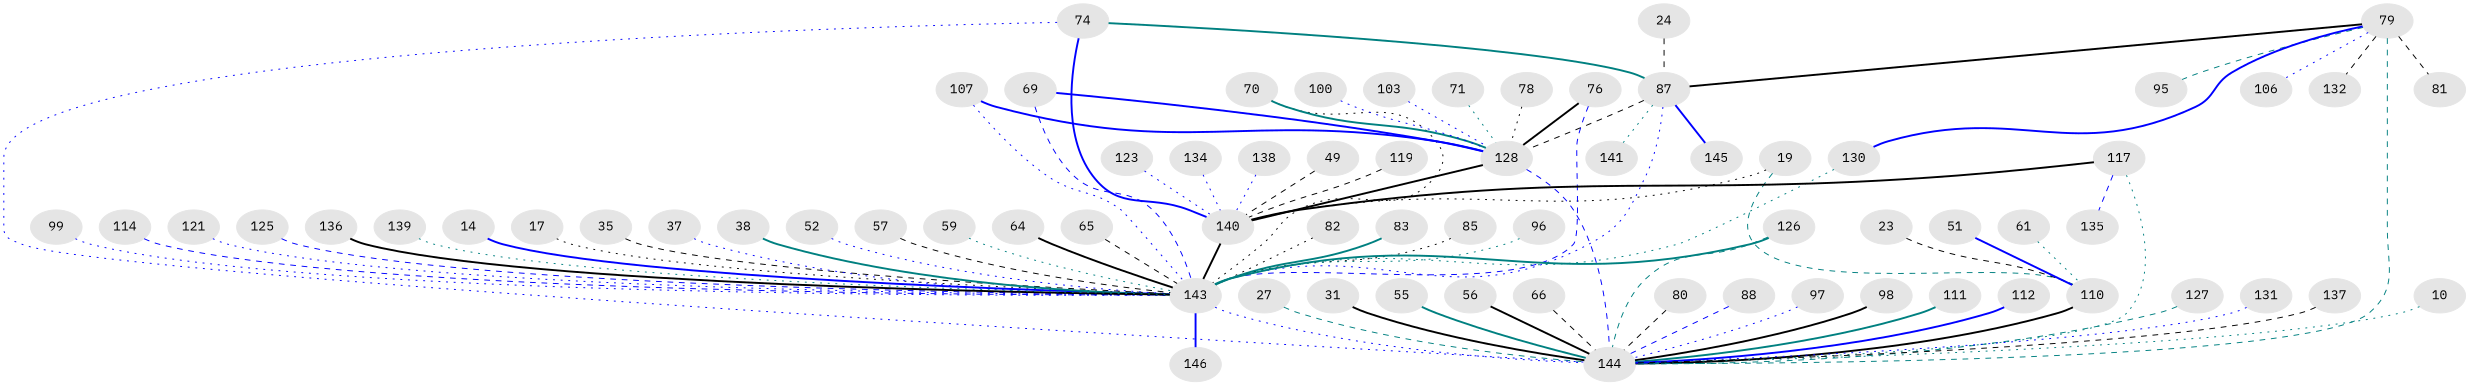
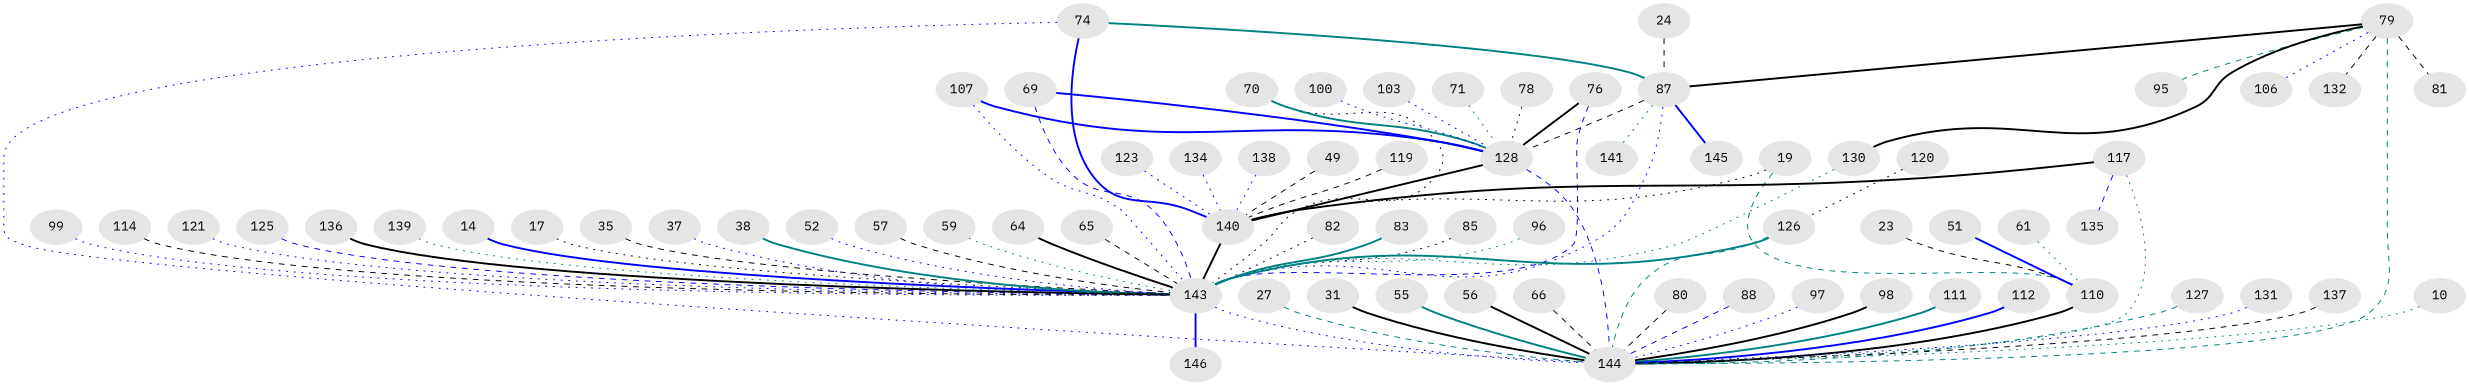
(2130, 128) -> (2130, 128)
none -> (1923, 158)
(655, 287) -> (655, 287)
